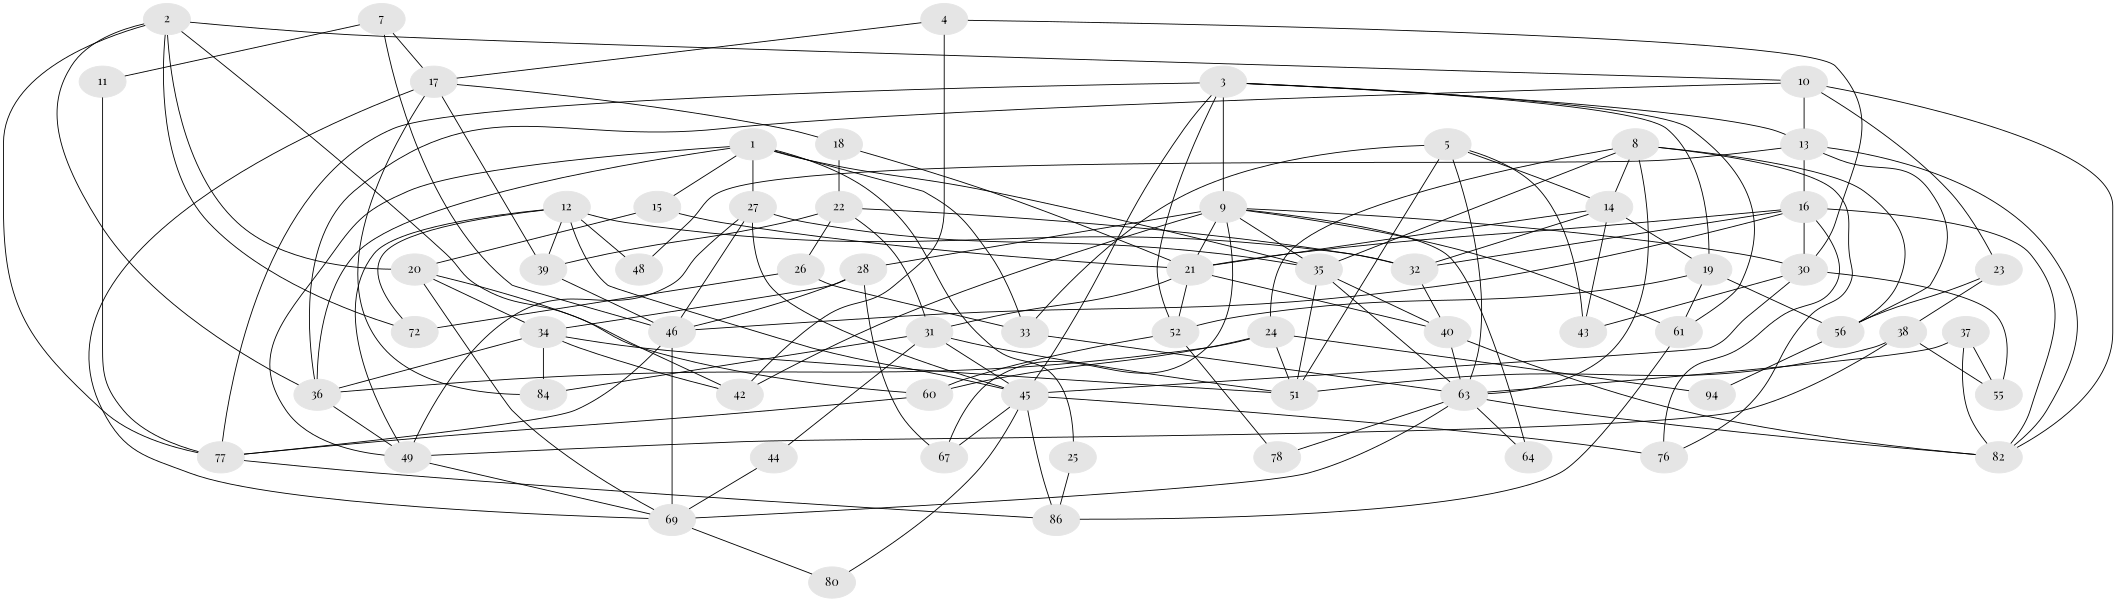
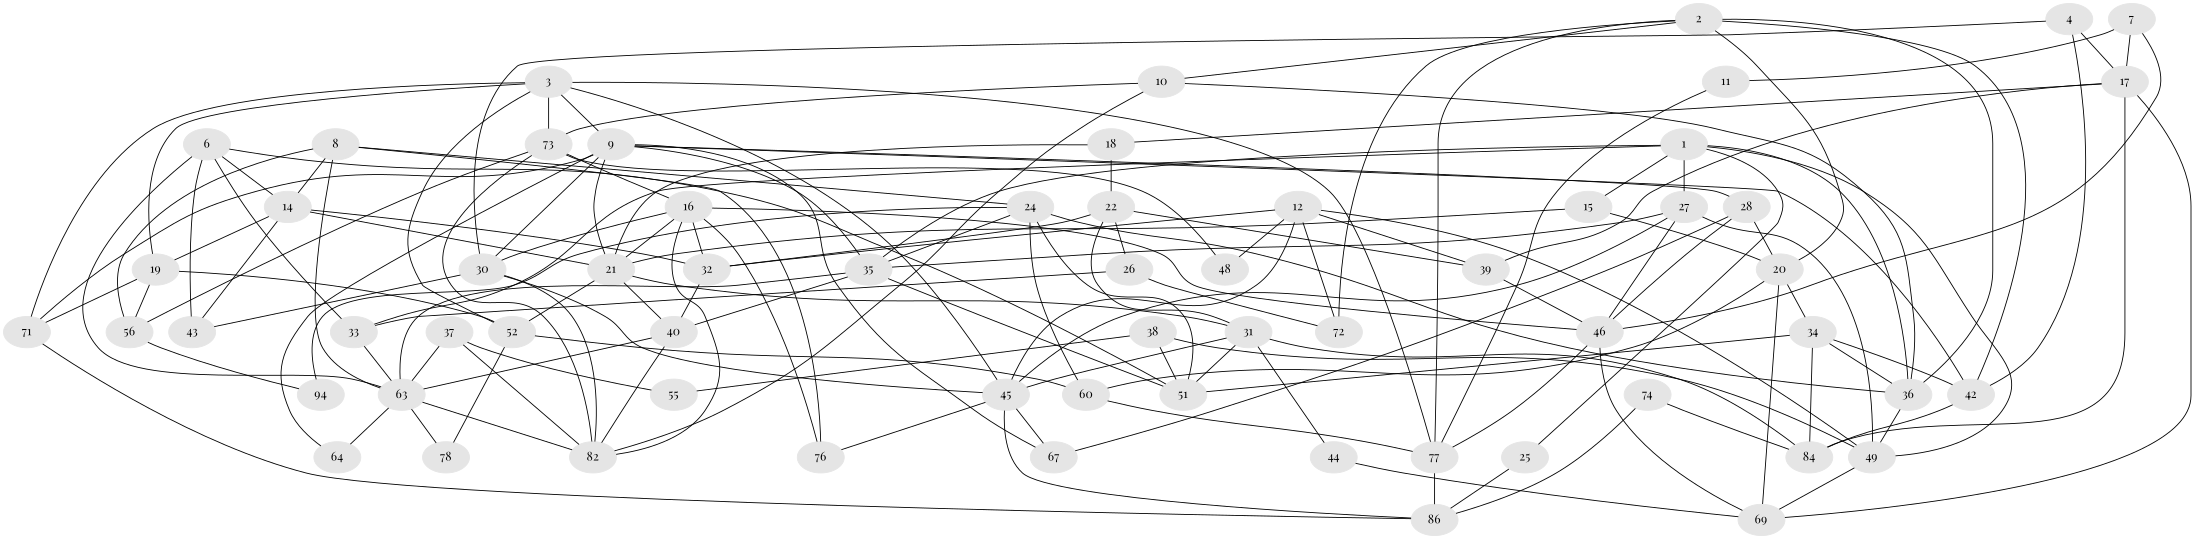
(1448, 144) -> (207, 144)
(1804, 144) -> (549, 144)
(1477, 207) -> (949, 238)
(1999, 270) -> none
(1970, 300) -> (582, 333)
(706, 306) -> (1766, 243)
(1679, 332) -> (27, 332)
none -> (1648, 395)
none -> (1900, 424)
(1080, 495) -> none
(832, 583) -> none
